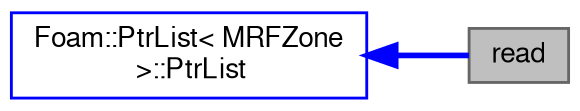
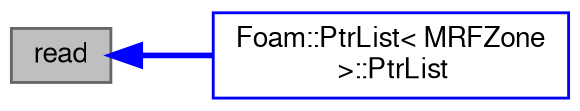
(432, 55) -> (177, 55)
